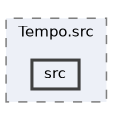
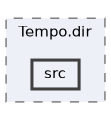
(56, 33) -> (56, 33)
